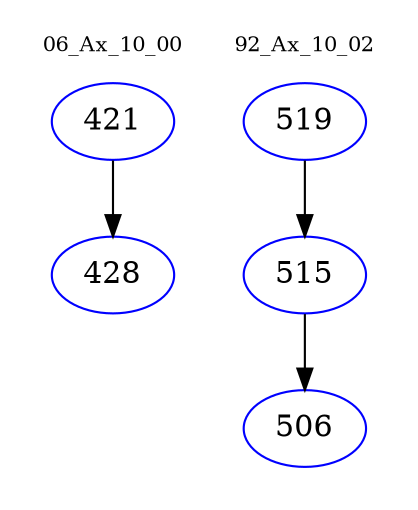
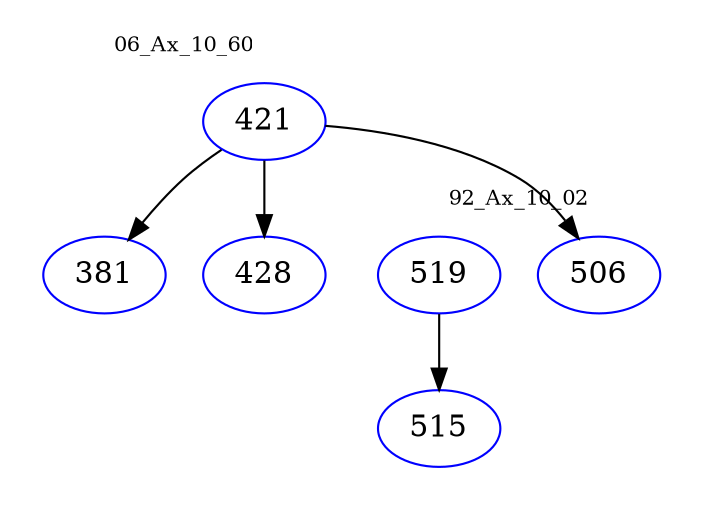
(113, 46) -> (184, 46)
none -> (104, 275)
(305, 341) -> (455, 150)
